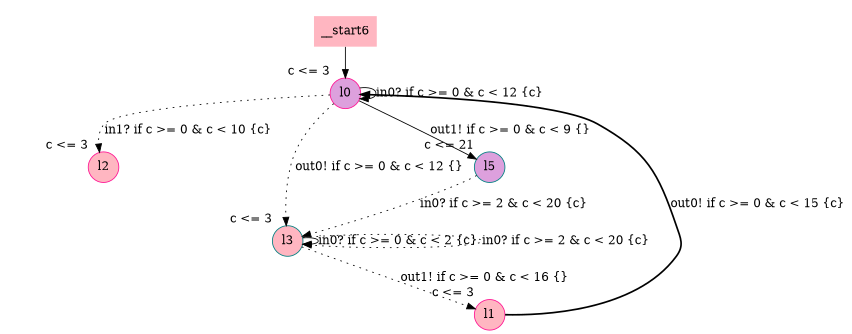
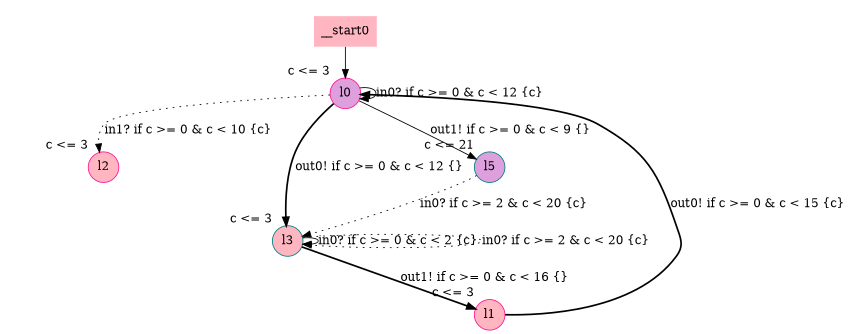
(345, 31) -> (345, 31)
(295, 154) -> (295, 154)
(385, 276) -> (385, 276)
